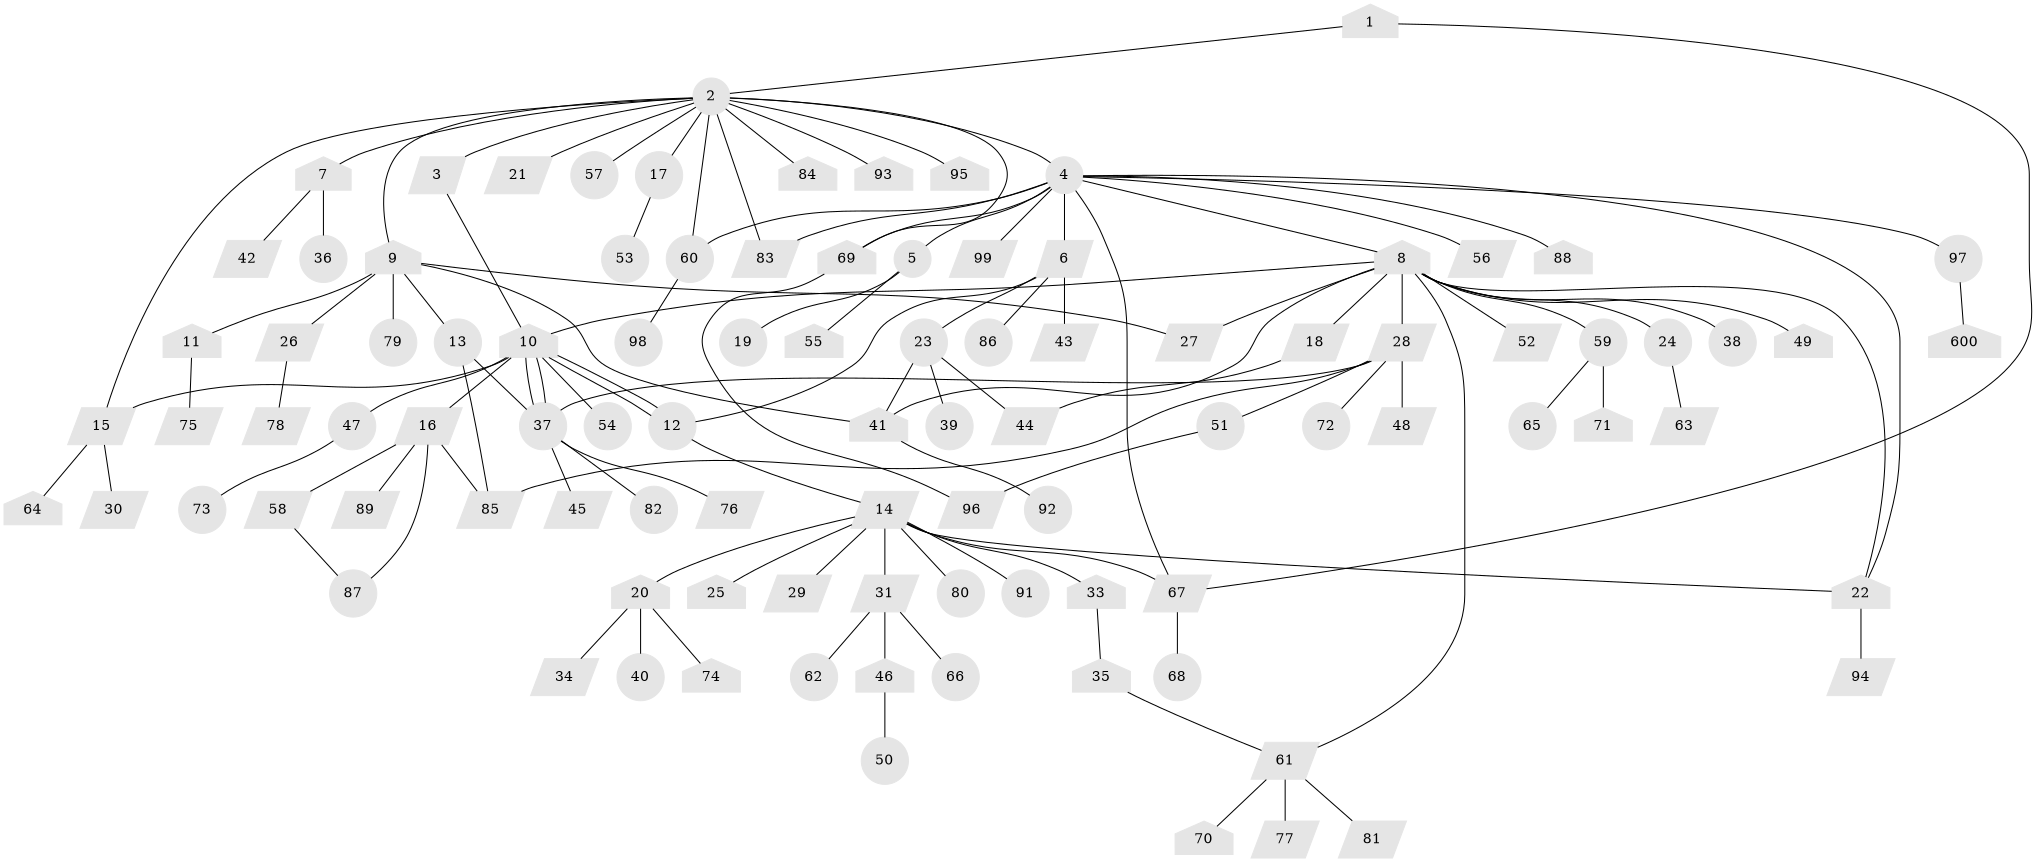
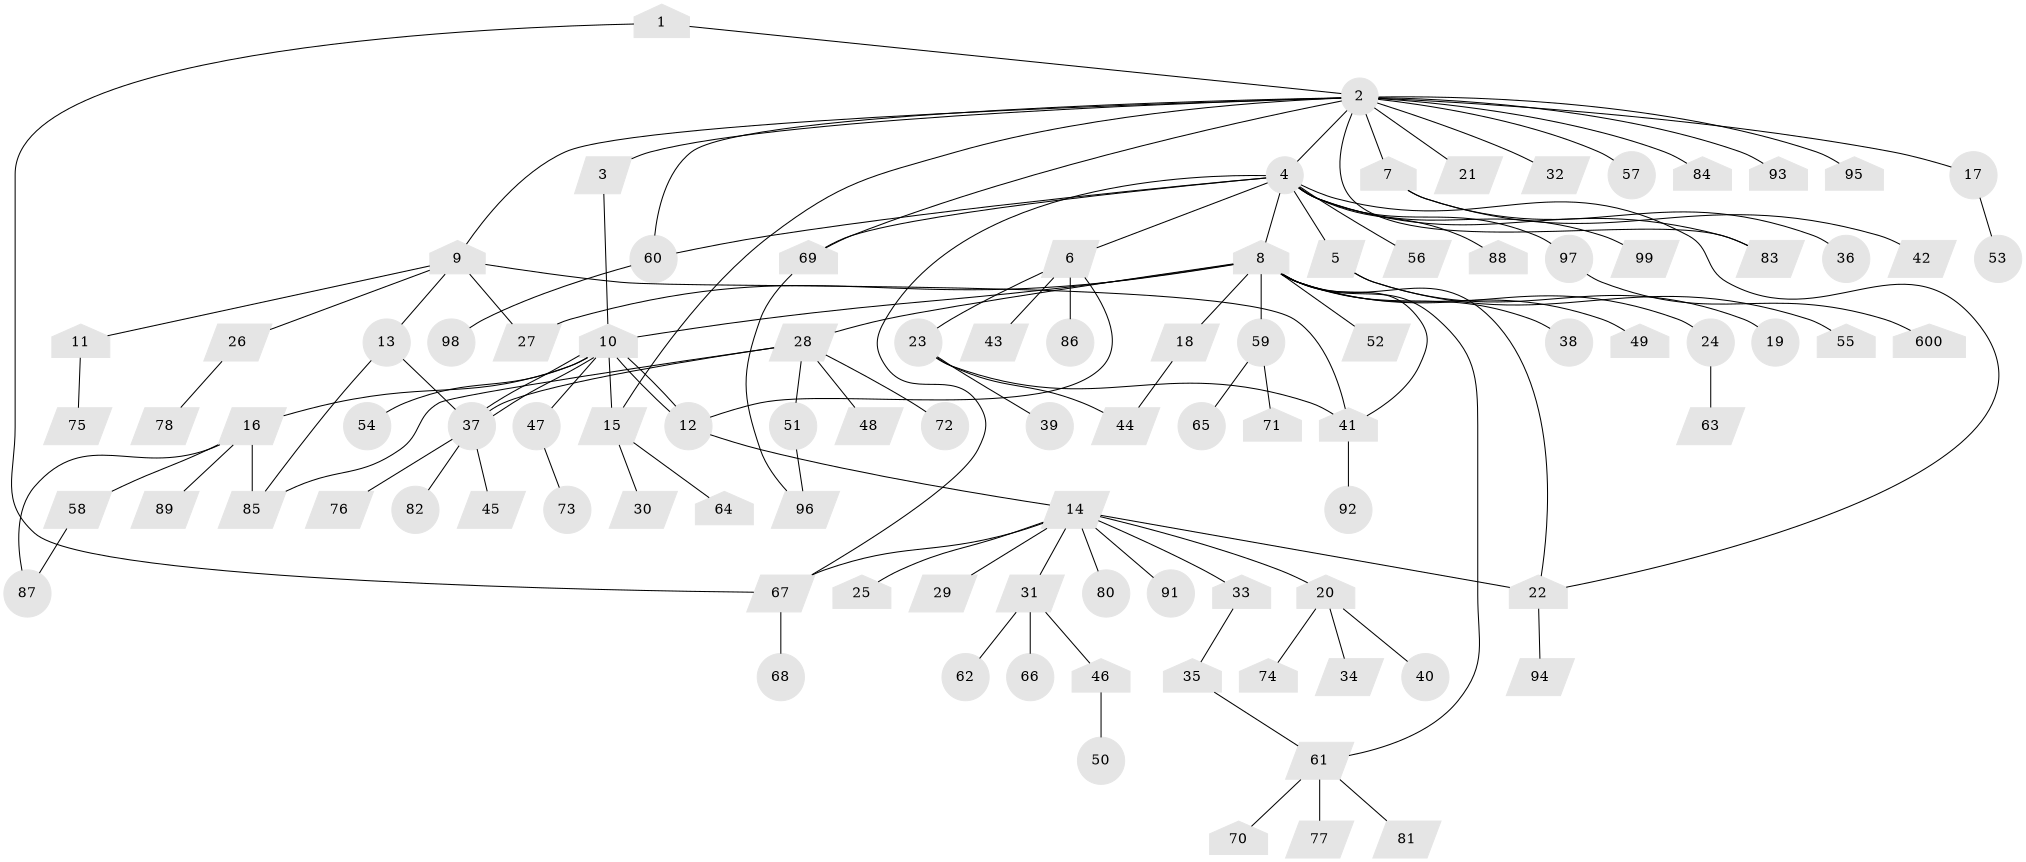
none -> (1556, 175)
(913, 259) -> (1336, 259)
(393, 343) -> none
